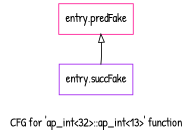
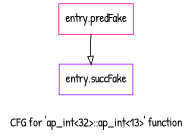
(102, 53) -> (90, 45)
